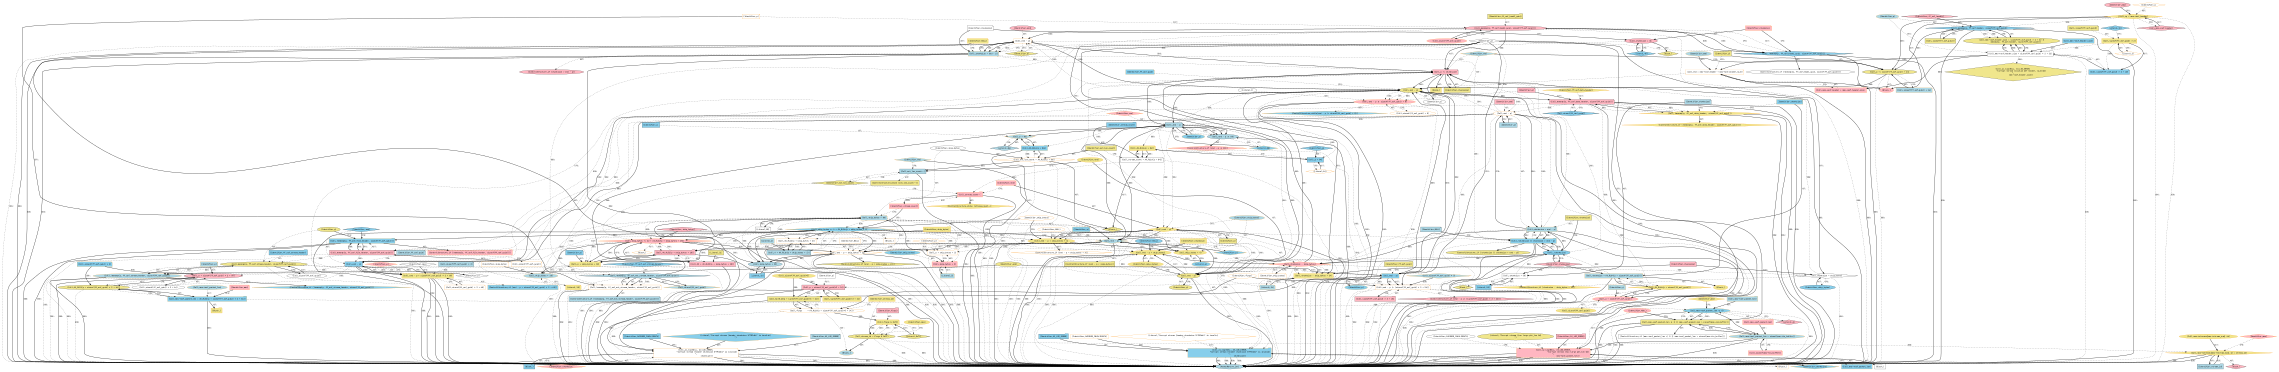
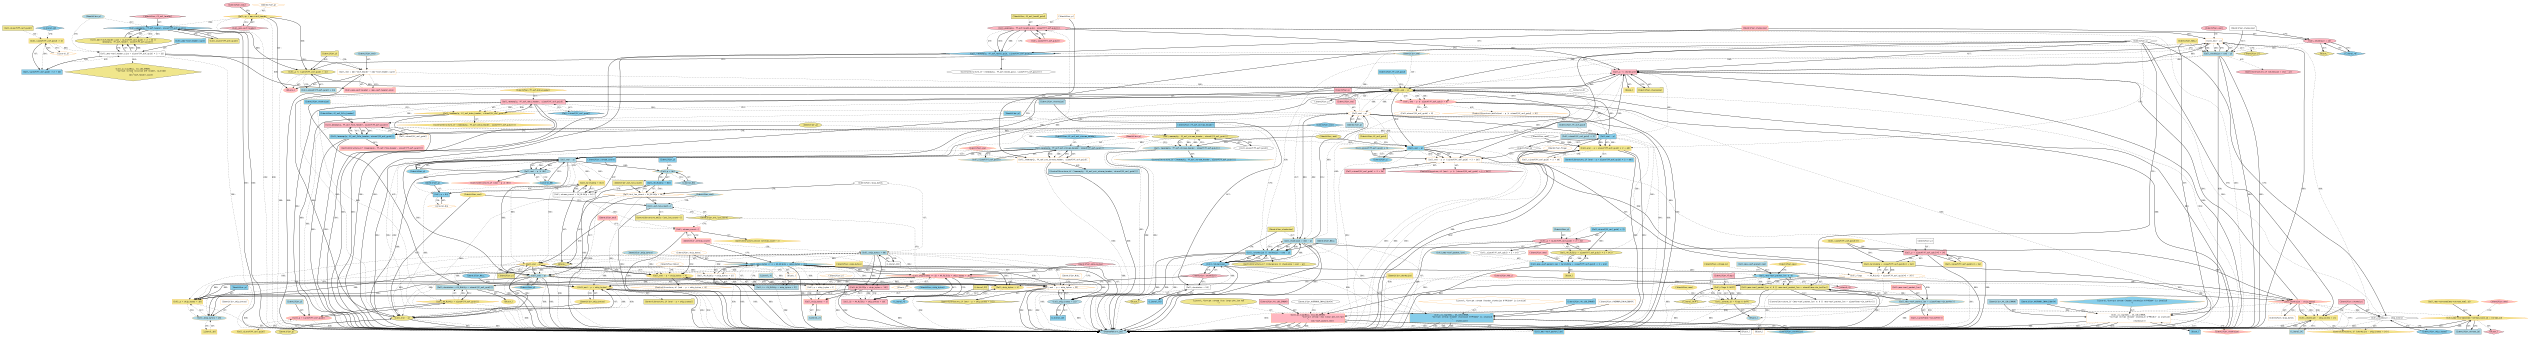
none -> (337, 113)
(1325, 113) -> (1505, 113)
(606, 234) -> (432, 275)
